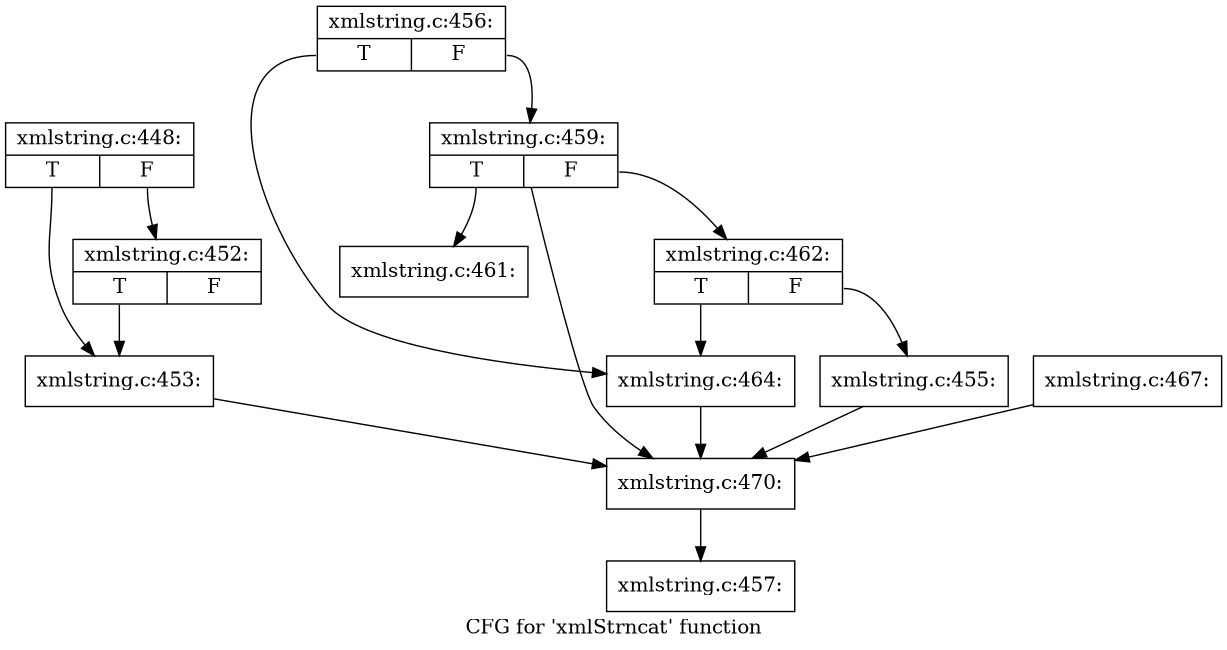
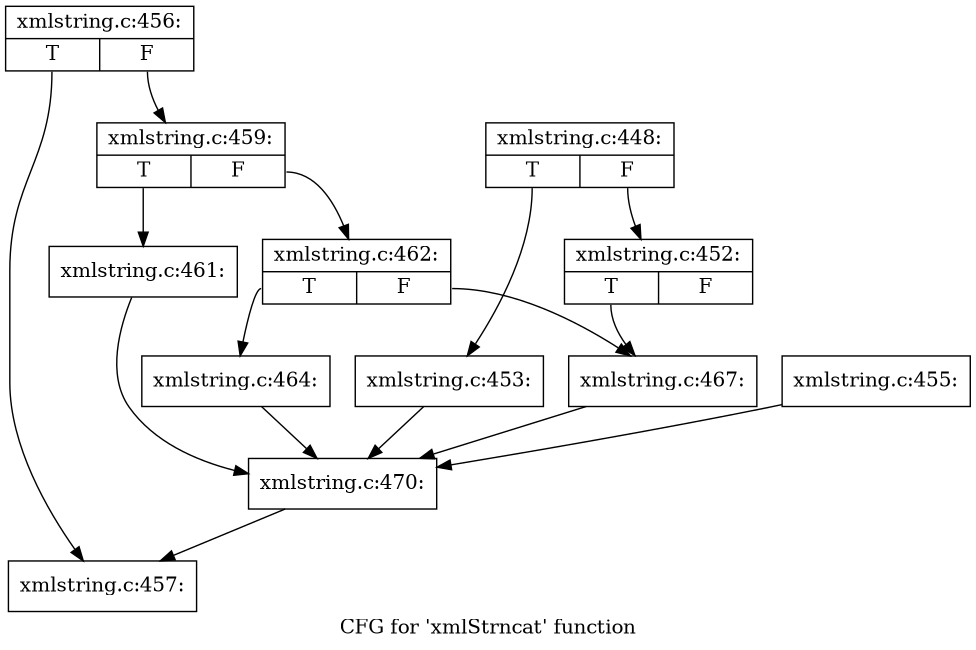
(319, 293) -> (10, 315)
(880, 307) -> (539, 307)
(119, 323) -> (615, 326)
(568, 329) -> (133, 411)
